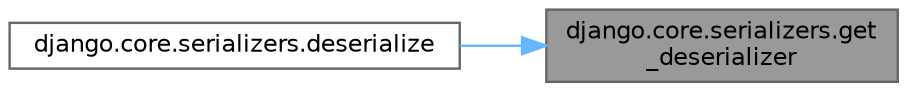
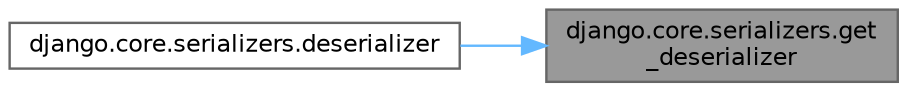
(235, 46) -> (235, 46)
